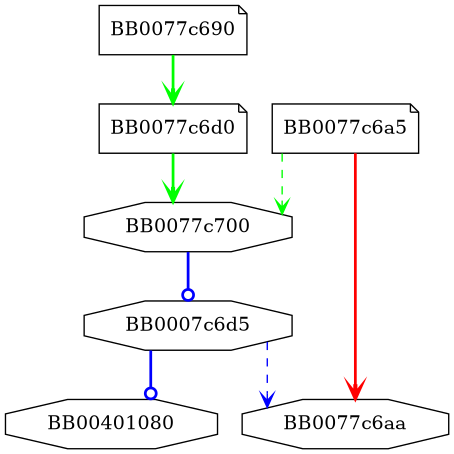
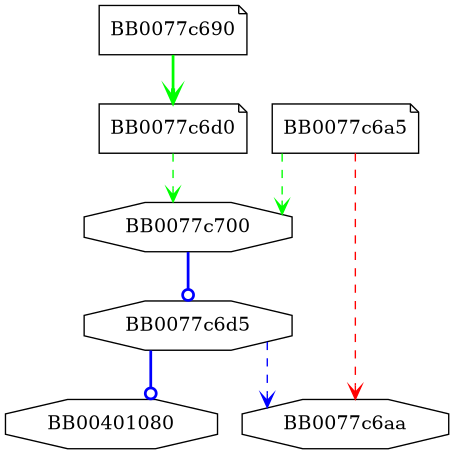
(173, 171) -> (173, 171)
(355, 269) -> (355, 269)
(188, 326) -> (188, 326)
